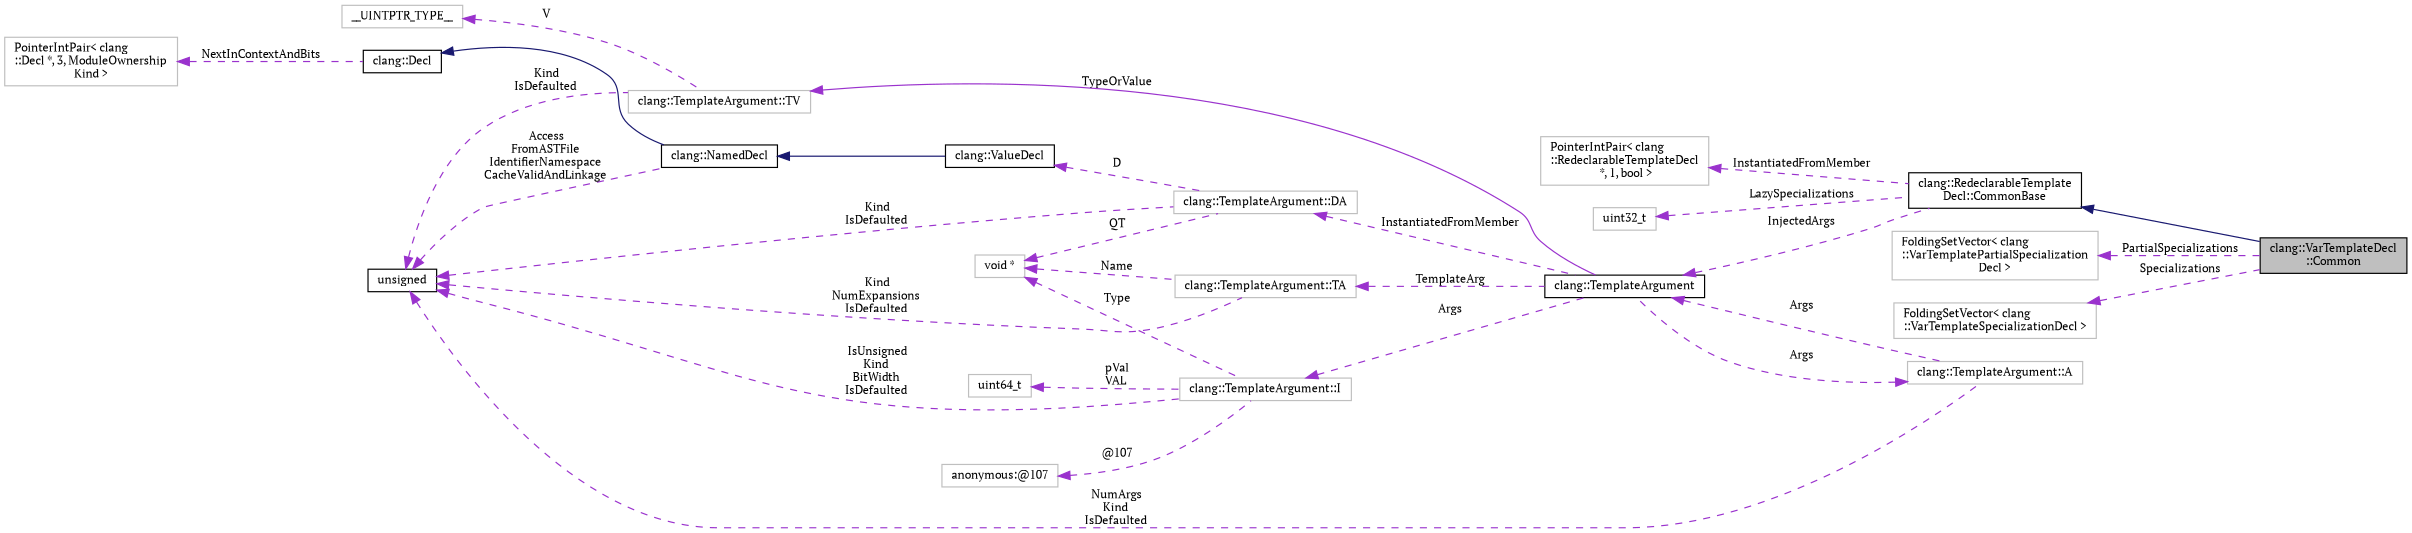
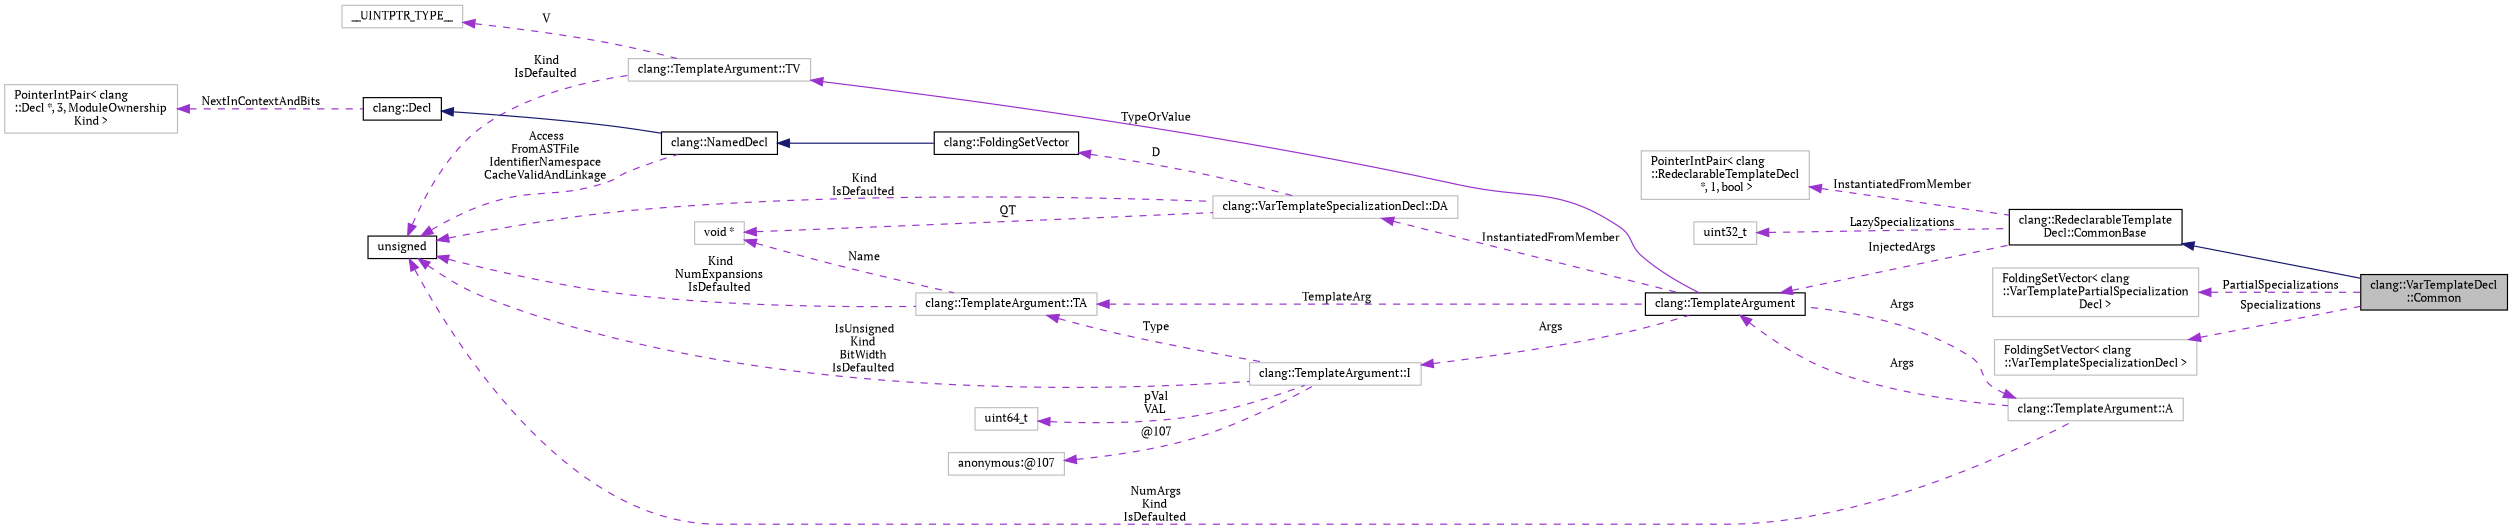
(1000, 156) -> (1006, 143)
(1266, 202) -> (1335, 207)
(1123, 323) -> (1162, 343)
